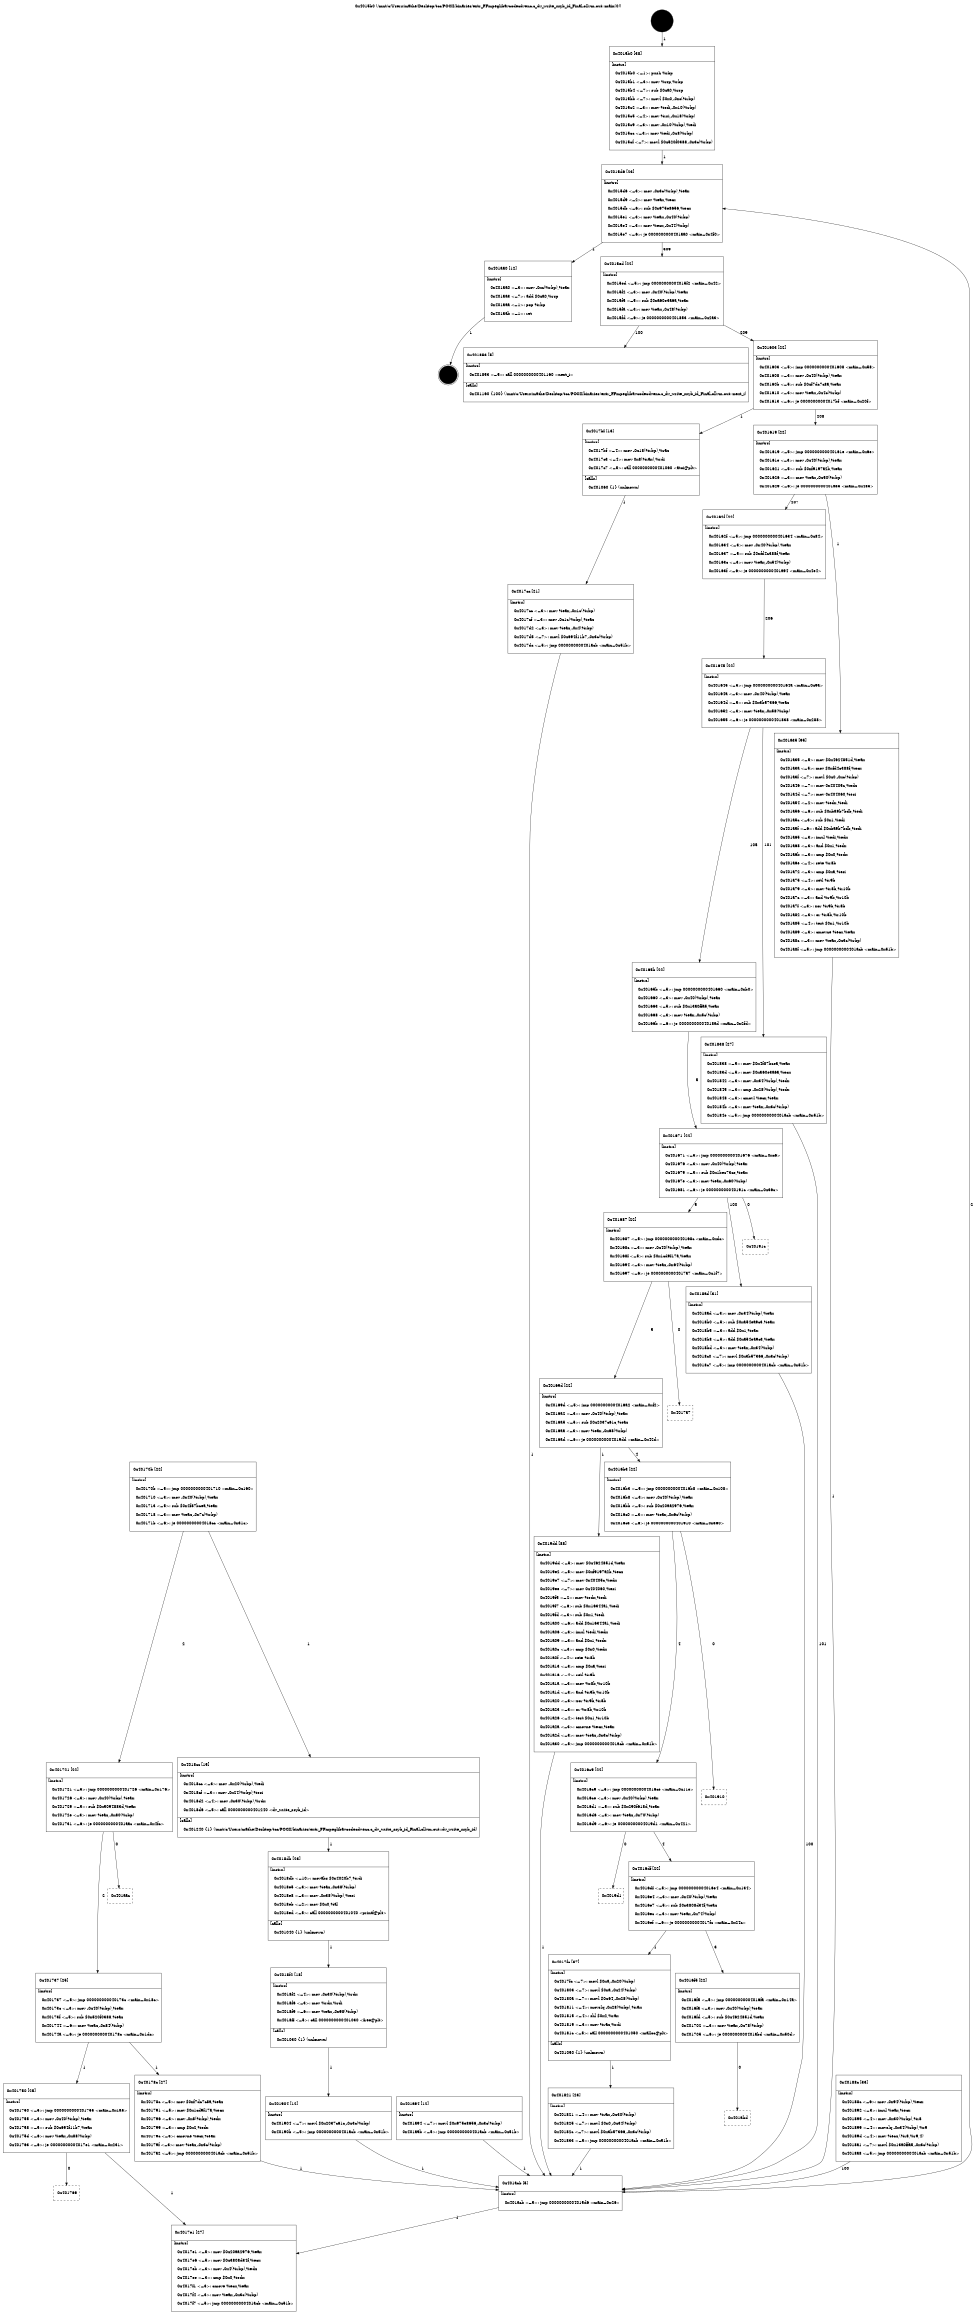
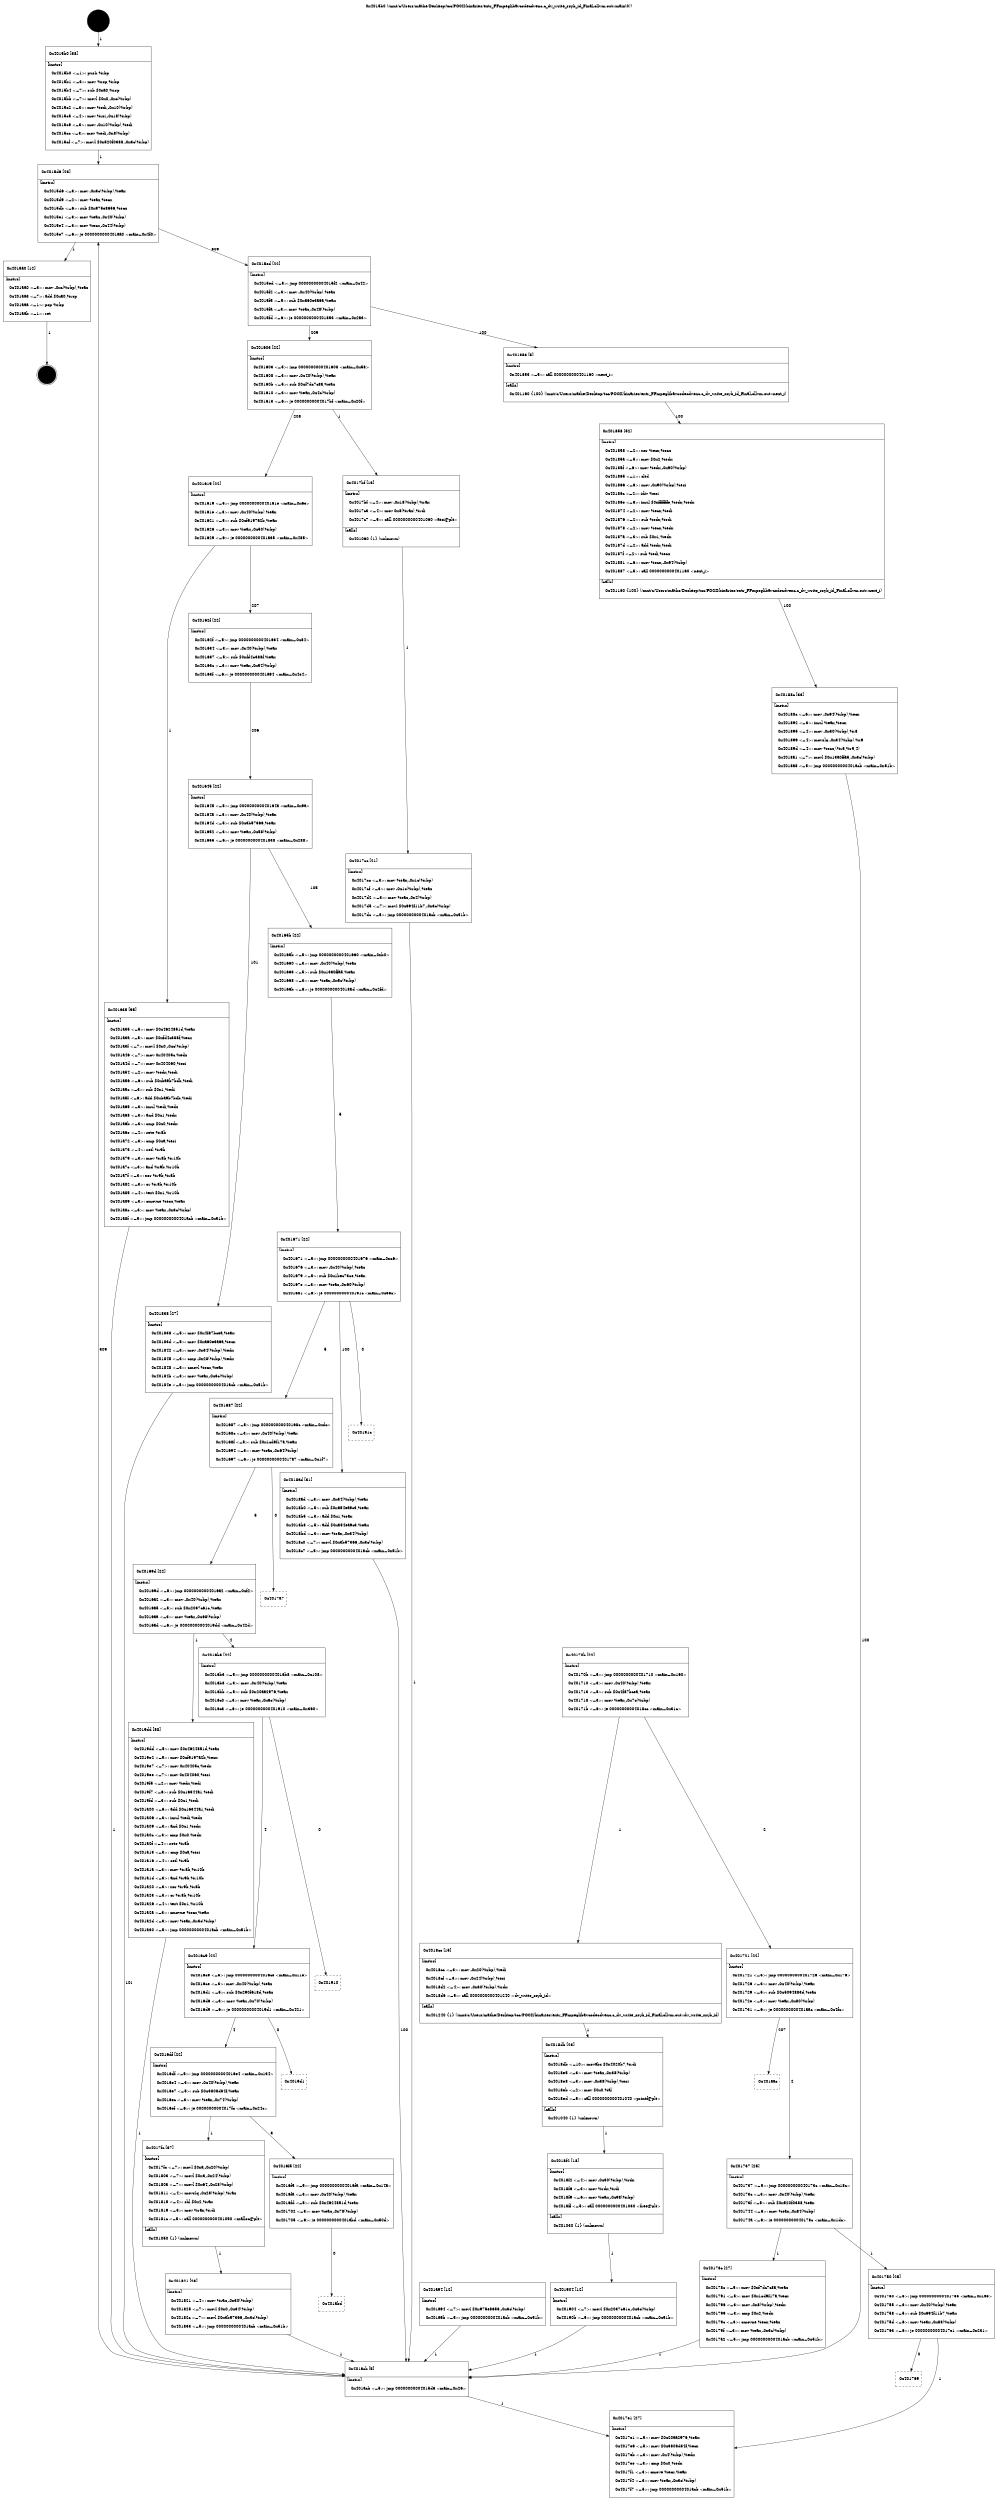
none -> (742, 511)
(971, 1205) -> (103, 1350)
(116, 1844) -> (781, 2030)
